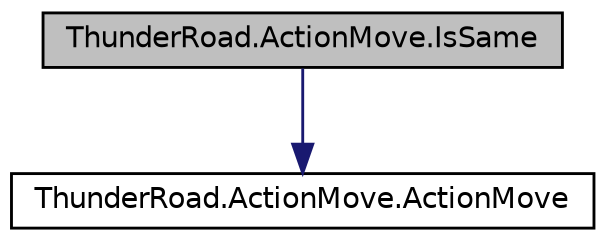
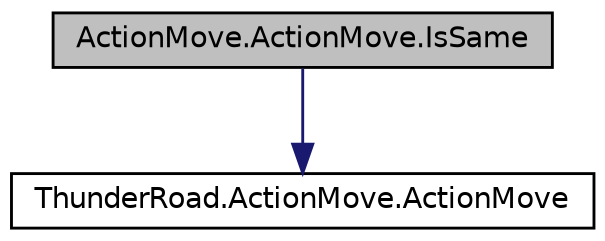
(303, 40) -> (303, 40)
